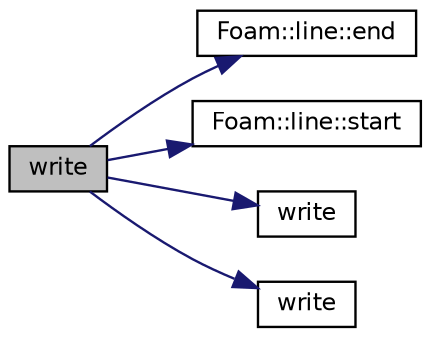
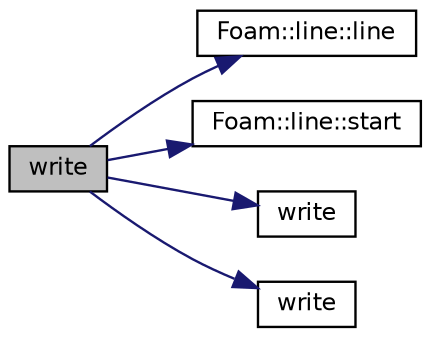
(307, 33) -> (307, 33)
